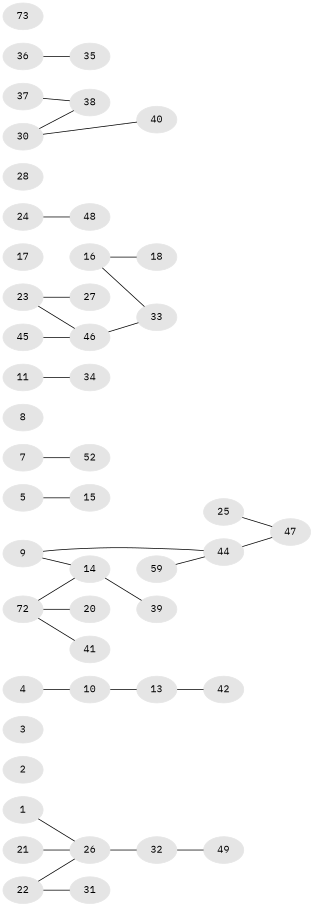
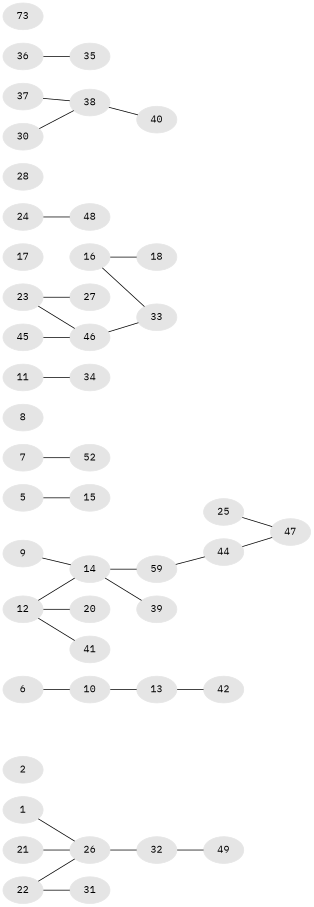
(90, 128) -> (123, 111)
(123, 548) -> none
none -> (123, 569)
(23, 609) -> (23, 609)
(23, 690) -> (23, 690)
(23, 730) -> none
